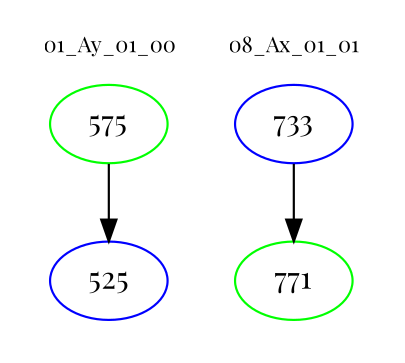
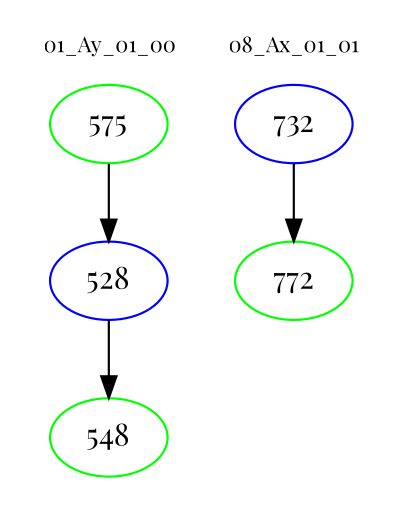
(294, 124) -> (294, 124)
(109, 281) -> (109, 281)
(294, 281) -> (294, 281)
none -> (109, 437)
